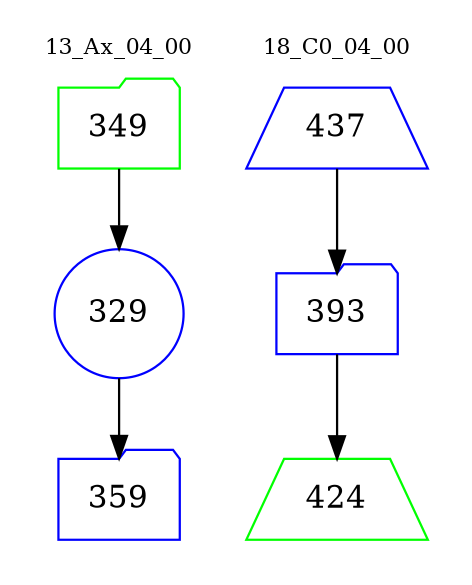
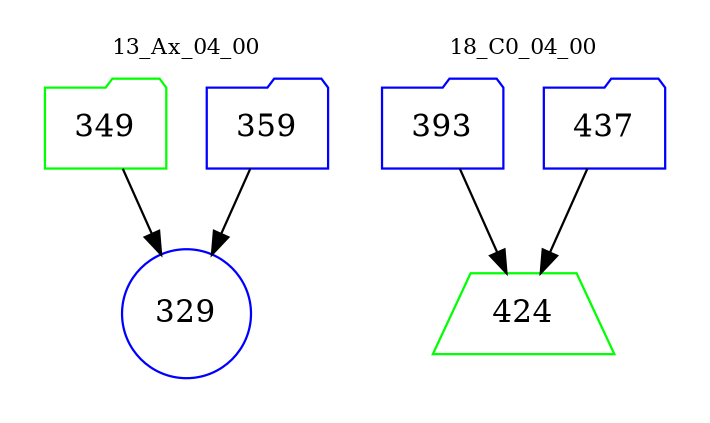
(337, 128) -> (605, 128)
(337, 210) -> (569, 210)
(119, 407) -> (236, 201)
